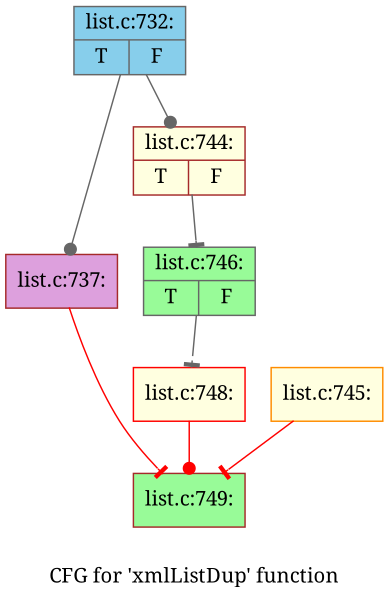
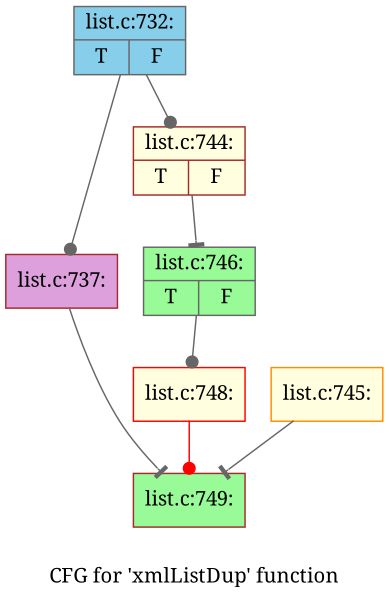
(195, 336) -> (195, 336)
(104, 393) -> (104, 393)
(261, 445) -> (261, 445)
